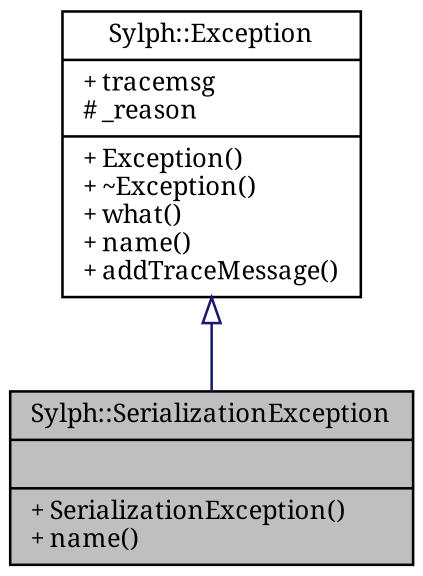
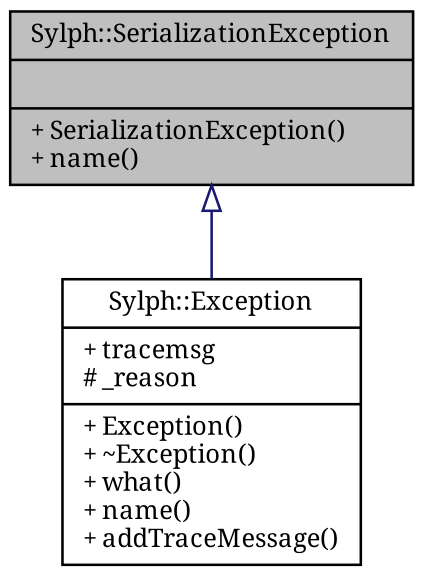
(212, 357) -> (212, 245)
